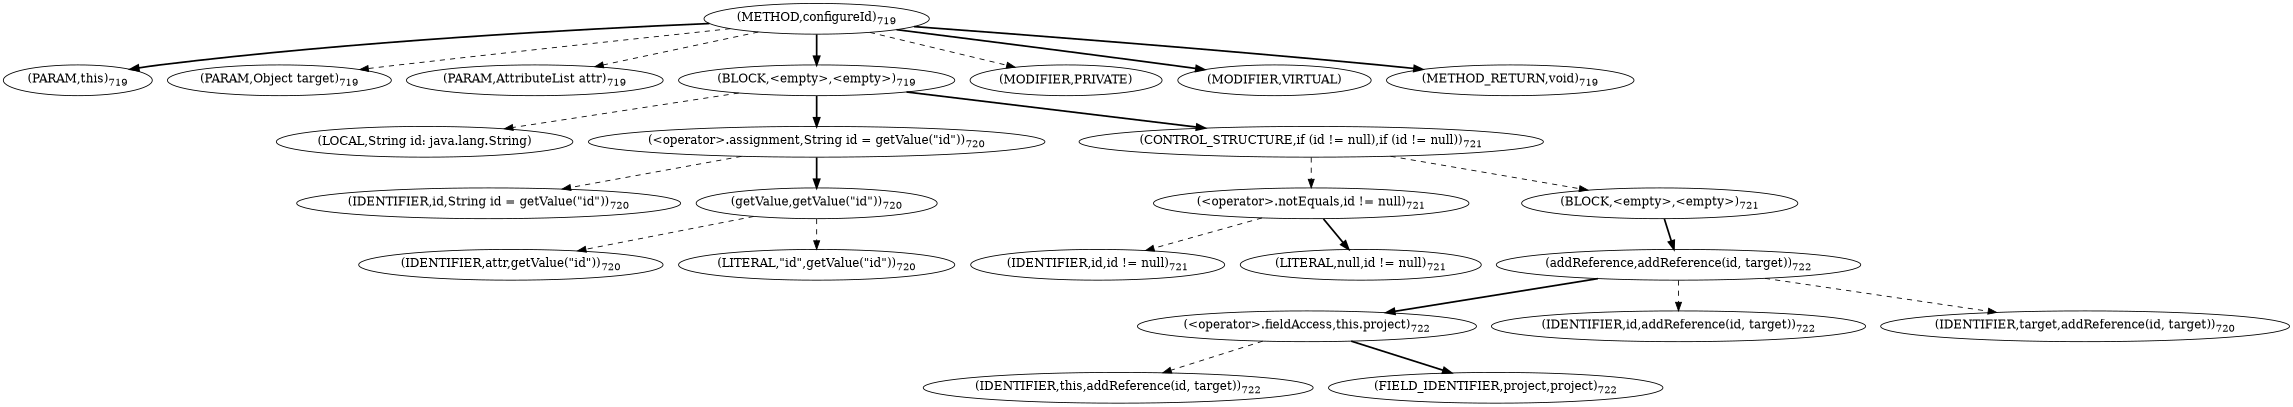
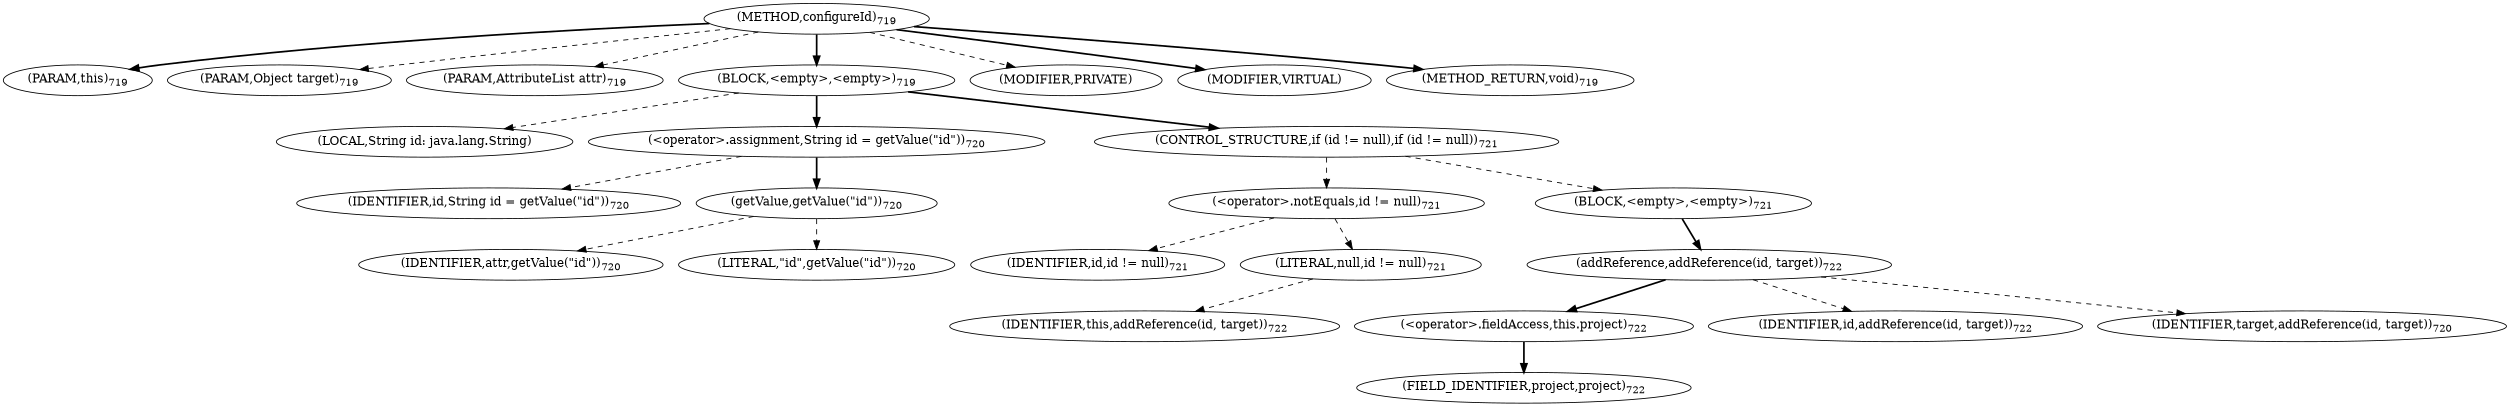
(1333, 231) -> (1342, 230)
(1217, 356) -> (1258, 294)
